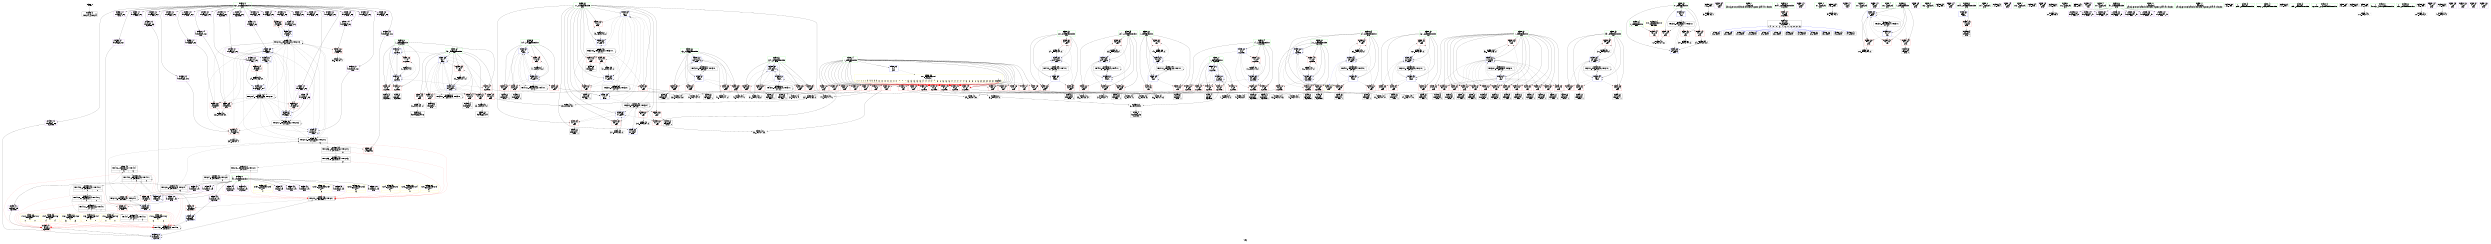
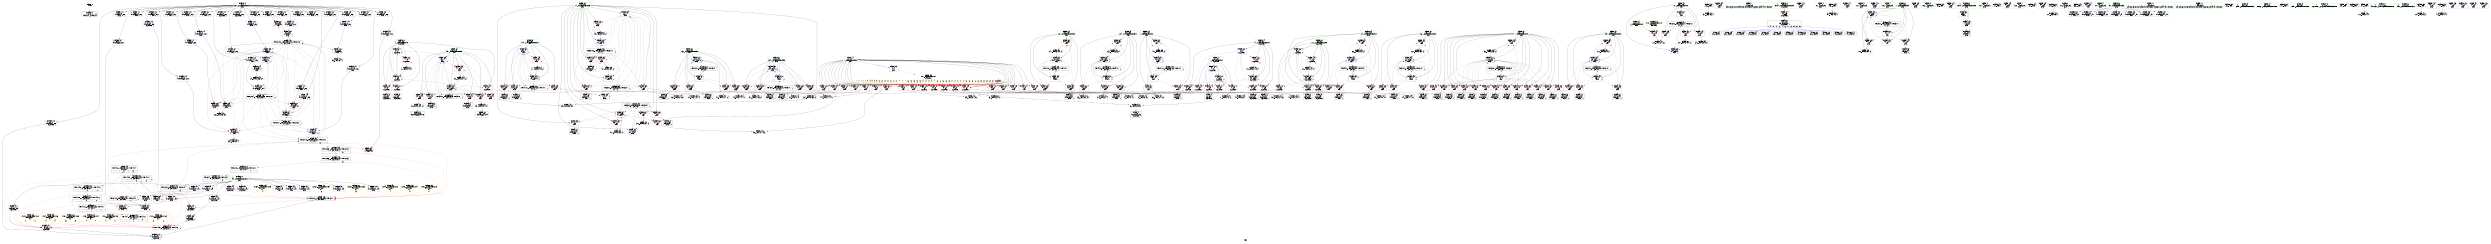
(1178, 90) -> (1178, 90)
